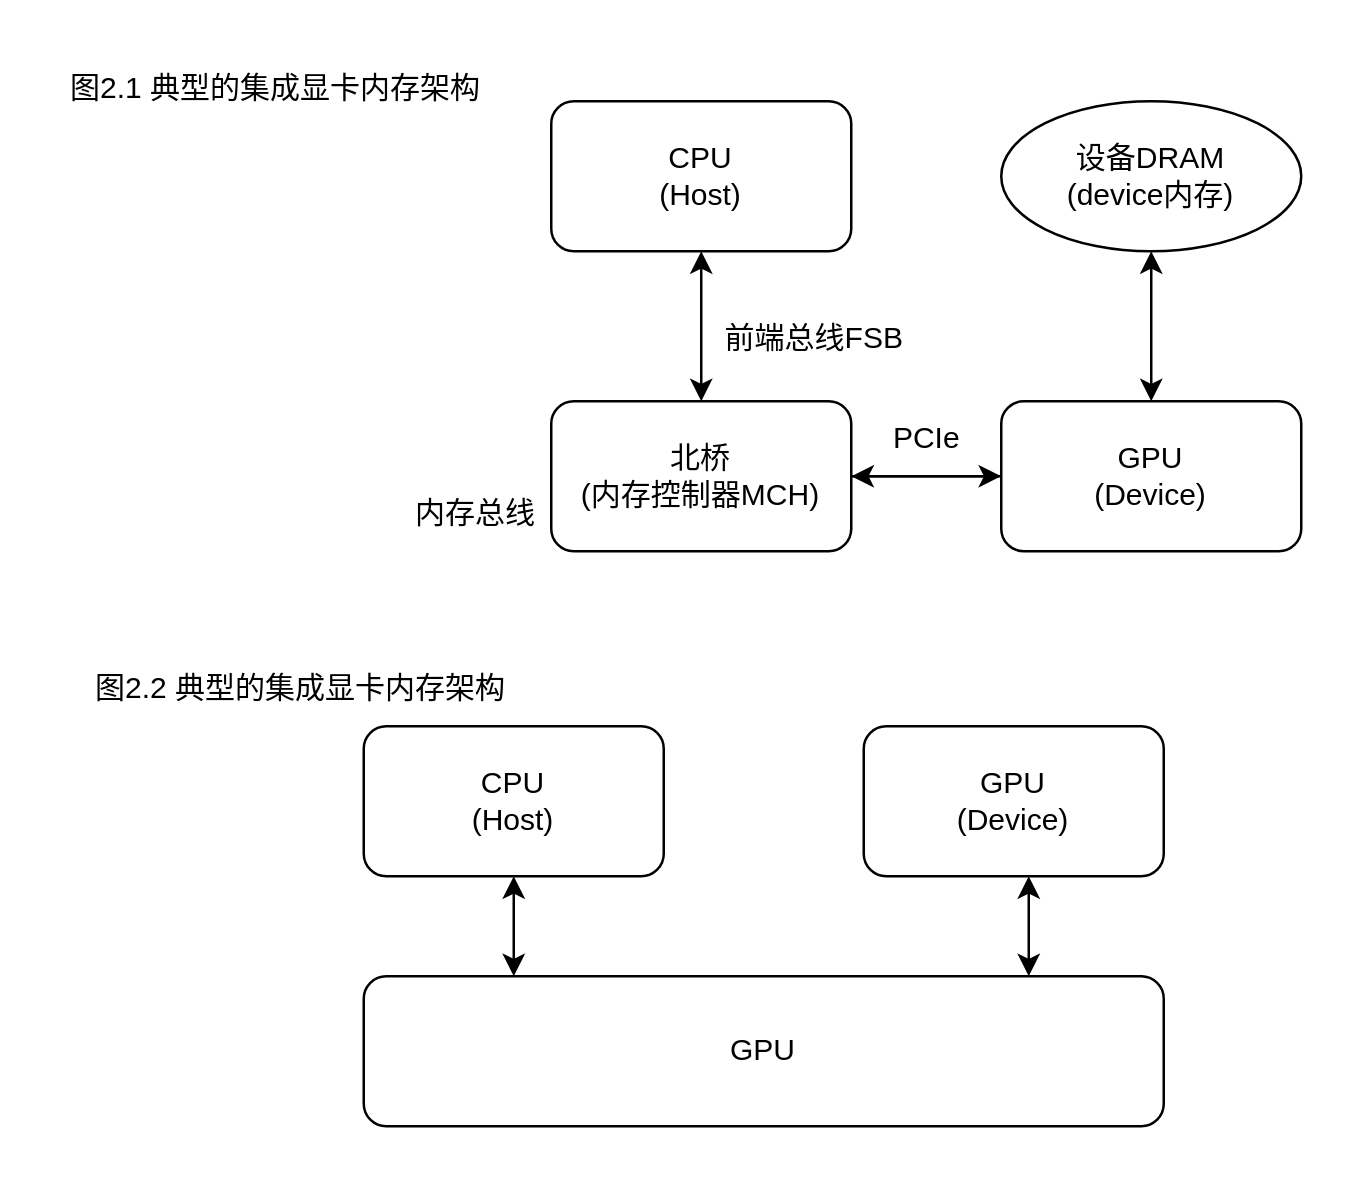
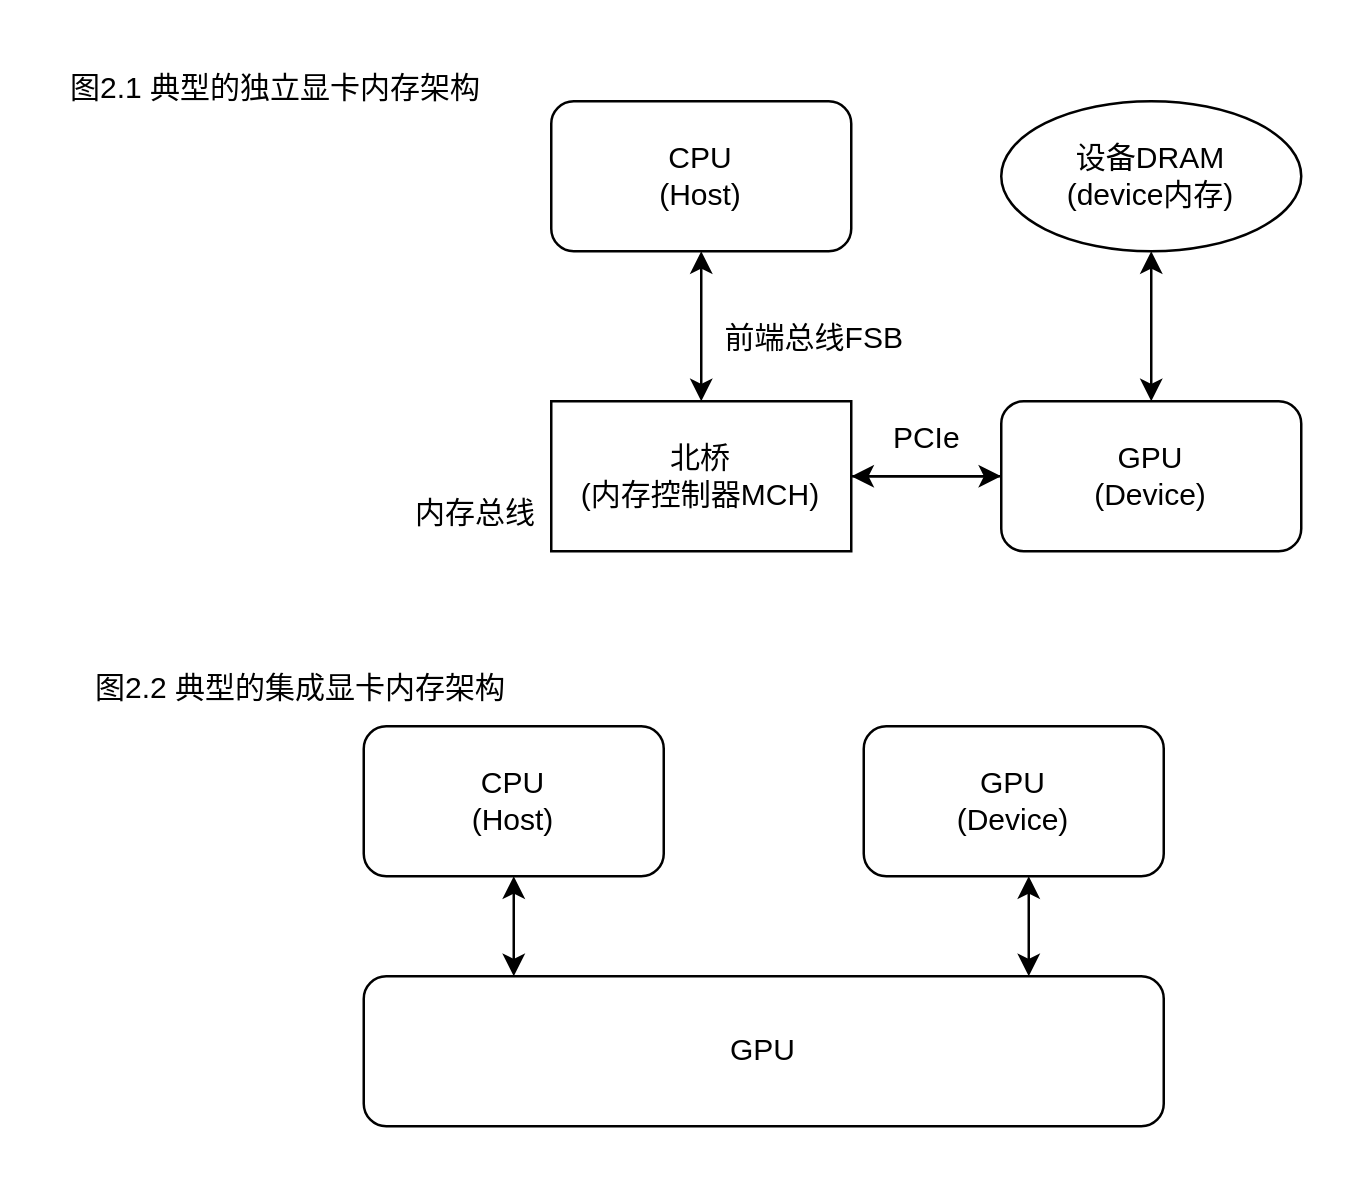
(276, 89) -> (276, 89)
(701, 476) -> (701, 476)
